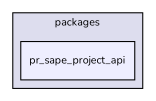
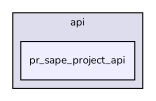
(78, 23) -> (78, 23)
